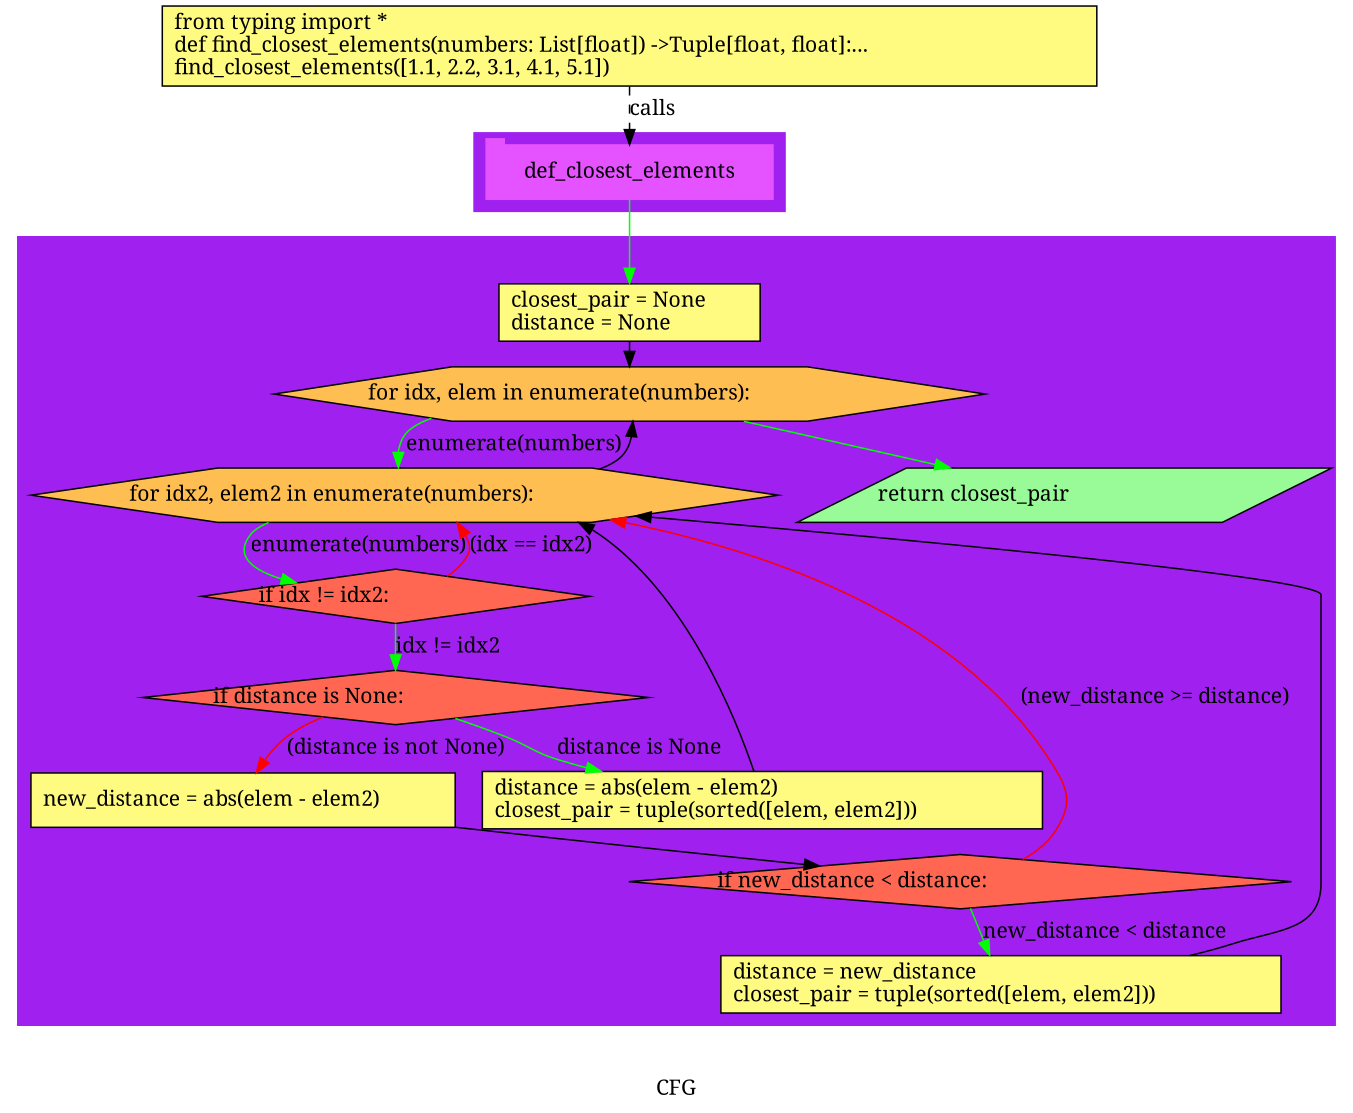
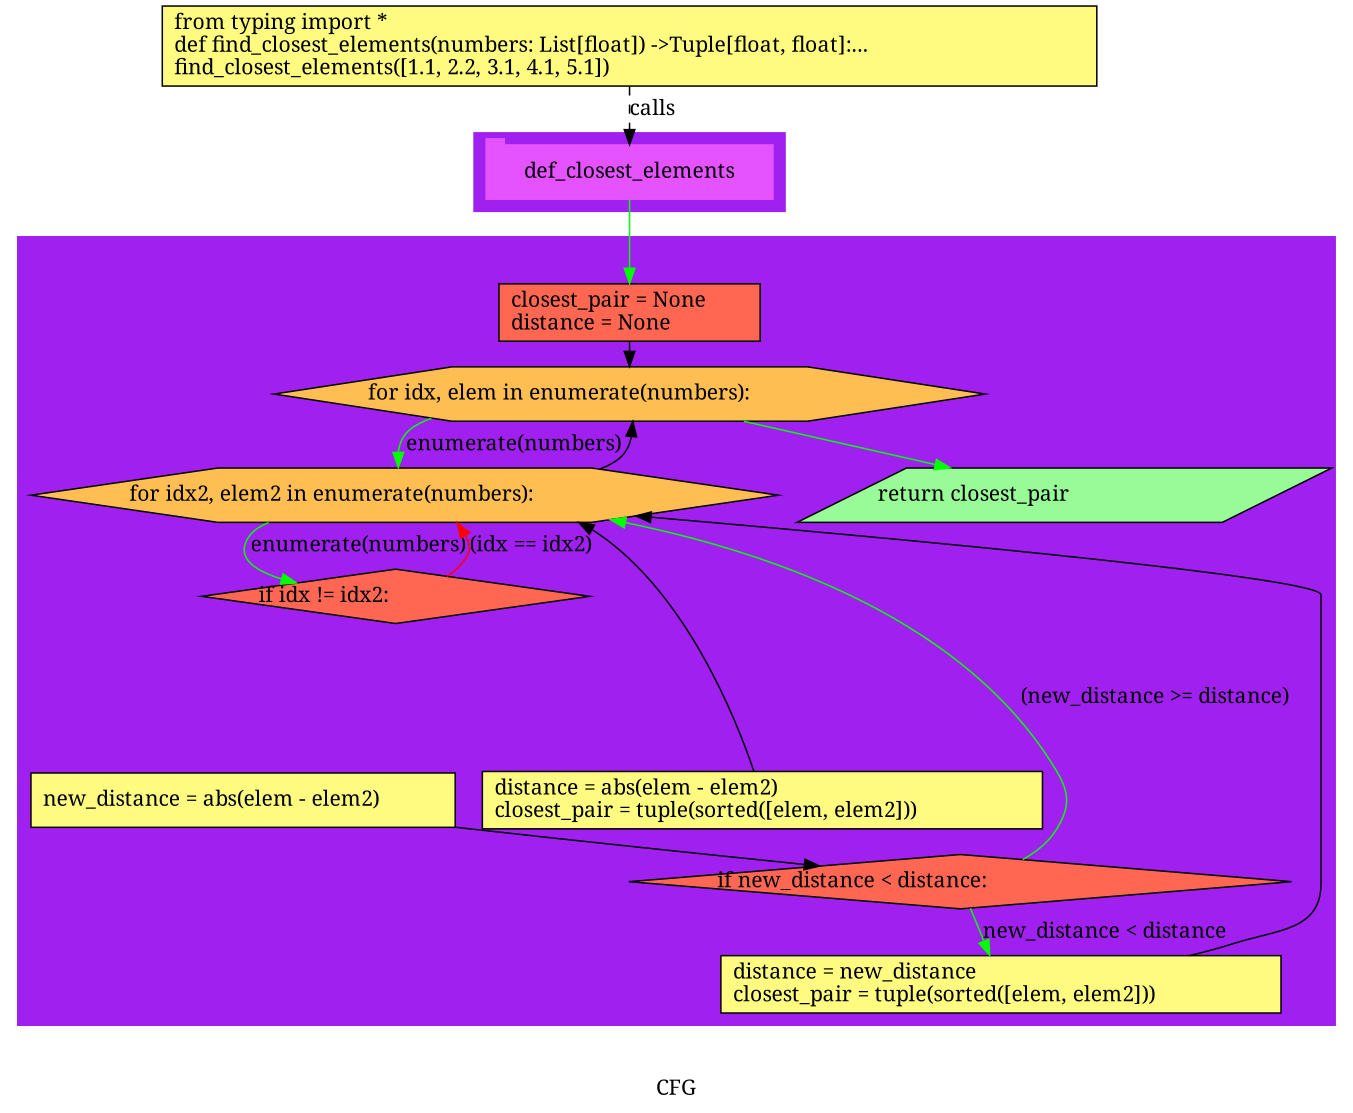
(630, 313) -> (630, 313)
(914, 631) -> (914, 631)
(396, 697) -> none
